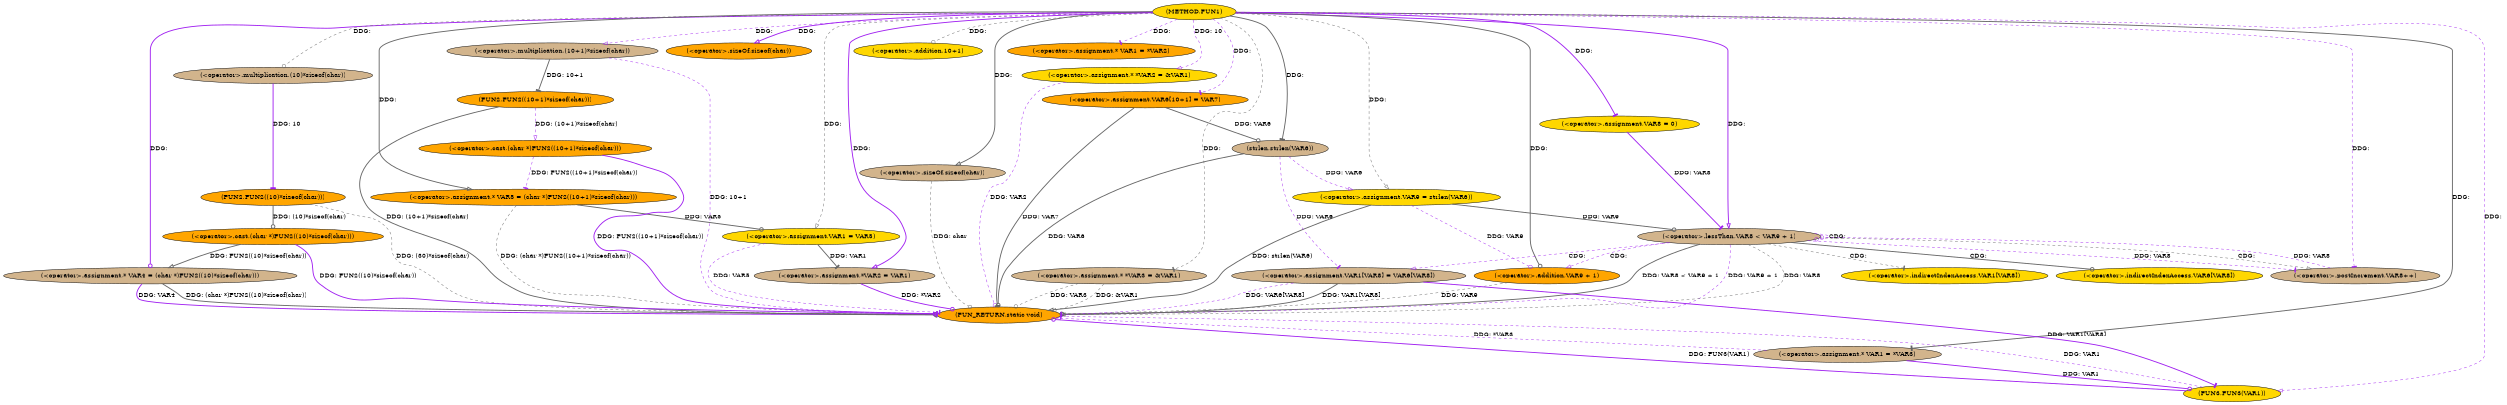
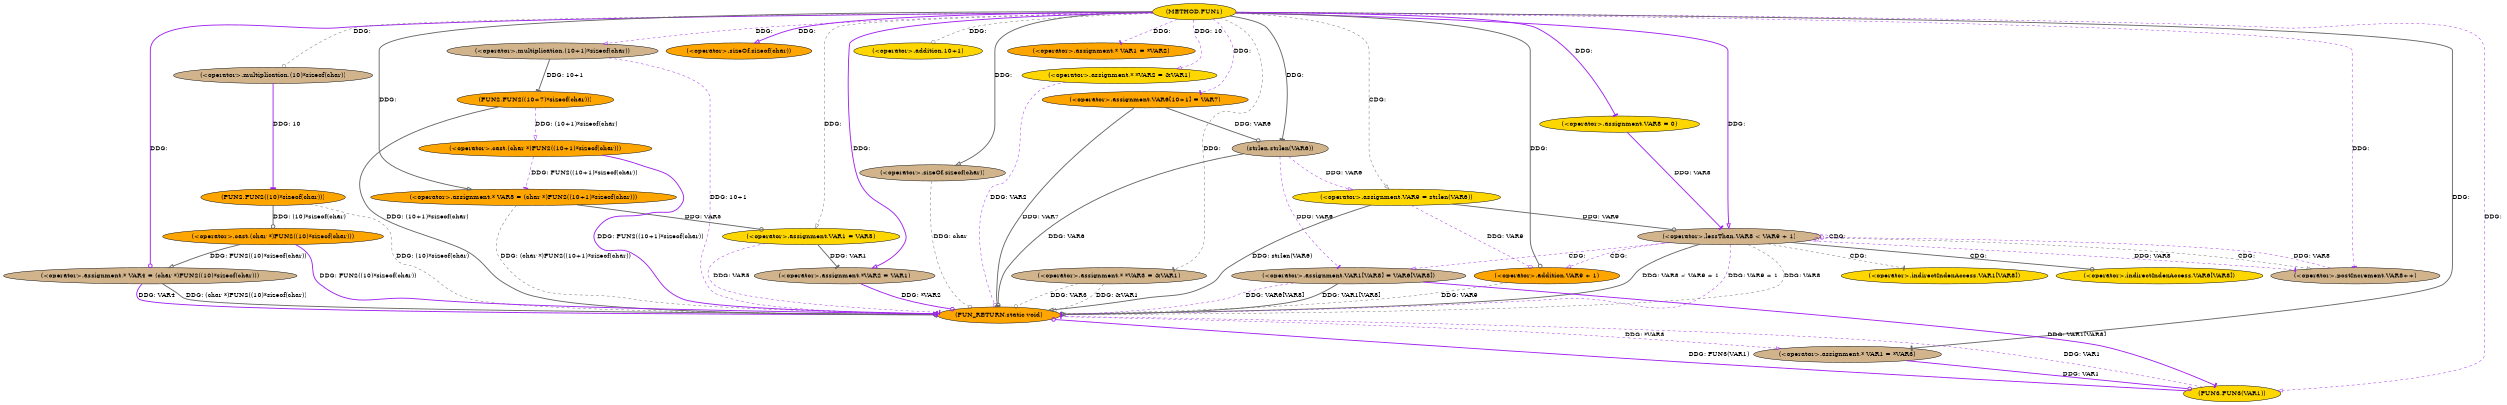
(535, 100) -> (535, 100)
(1379, 100) -> (1379, 100)
(433, 256) -> (433, 256)
(1414, 334) -> (1418, 327)
